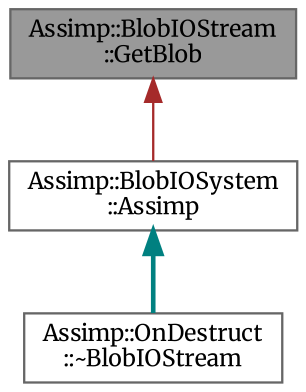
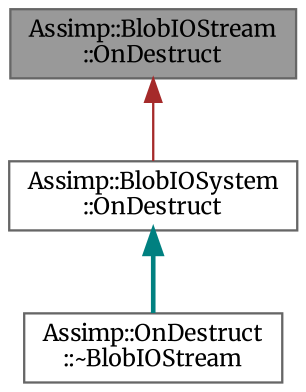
(153, 44) -> (153, 44)
(153, 196) -> (153, 196)
